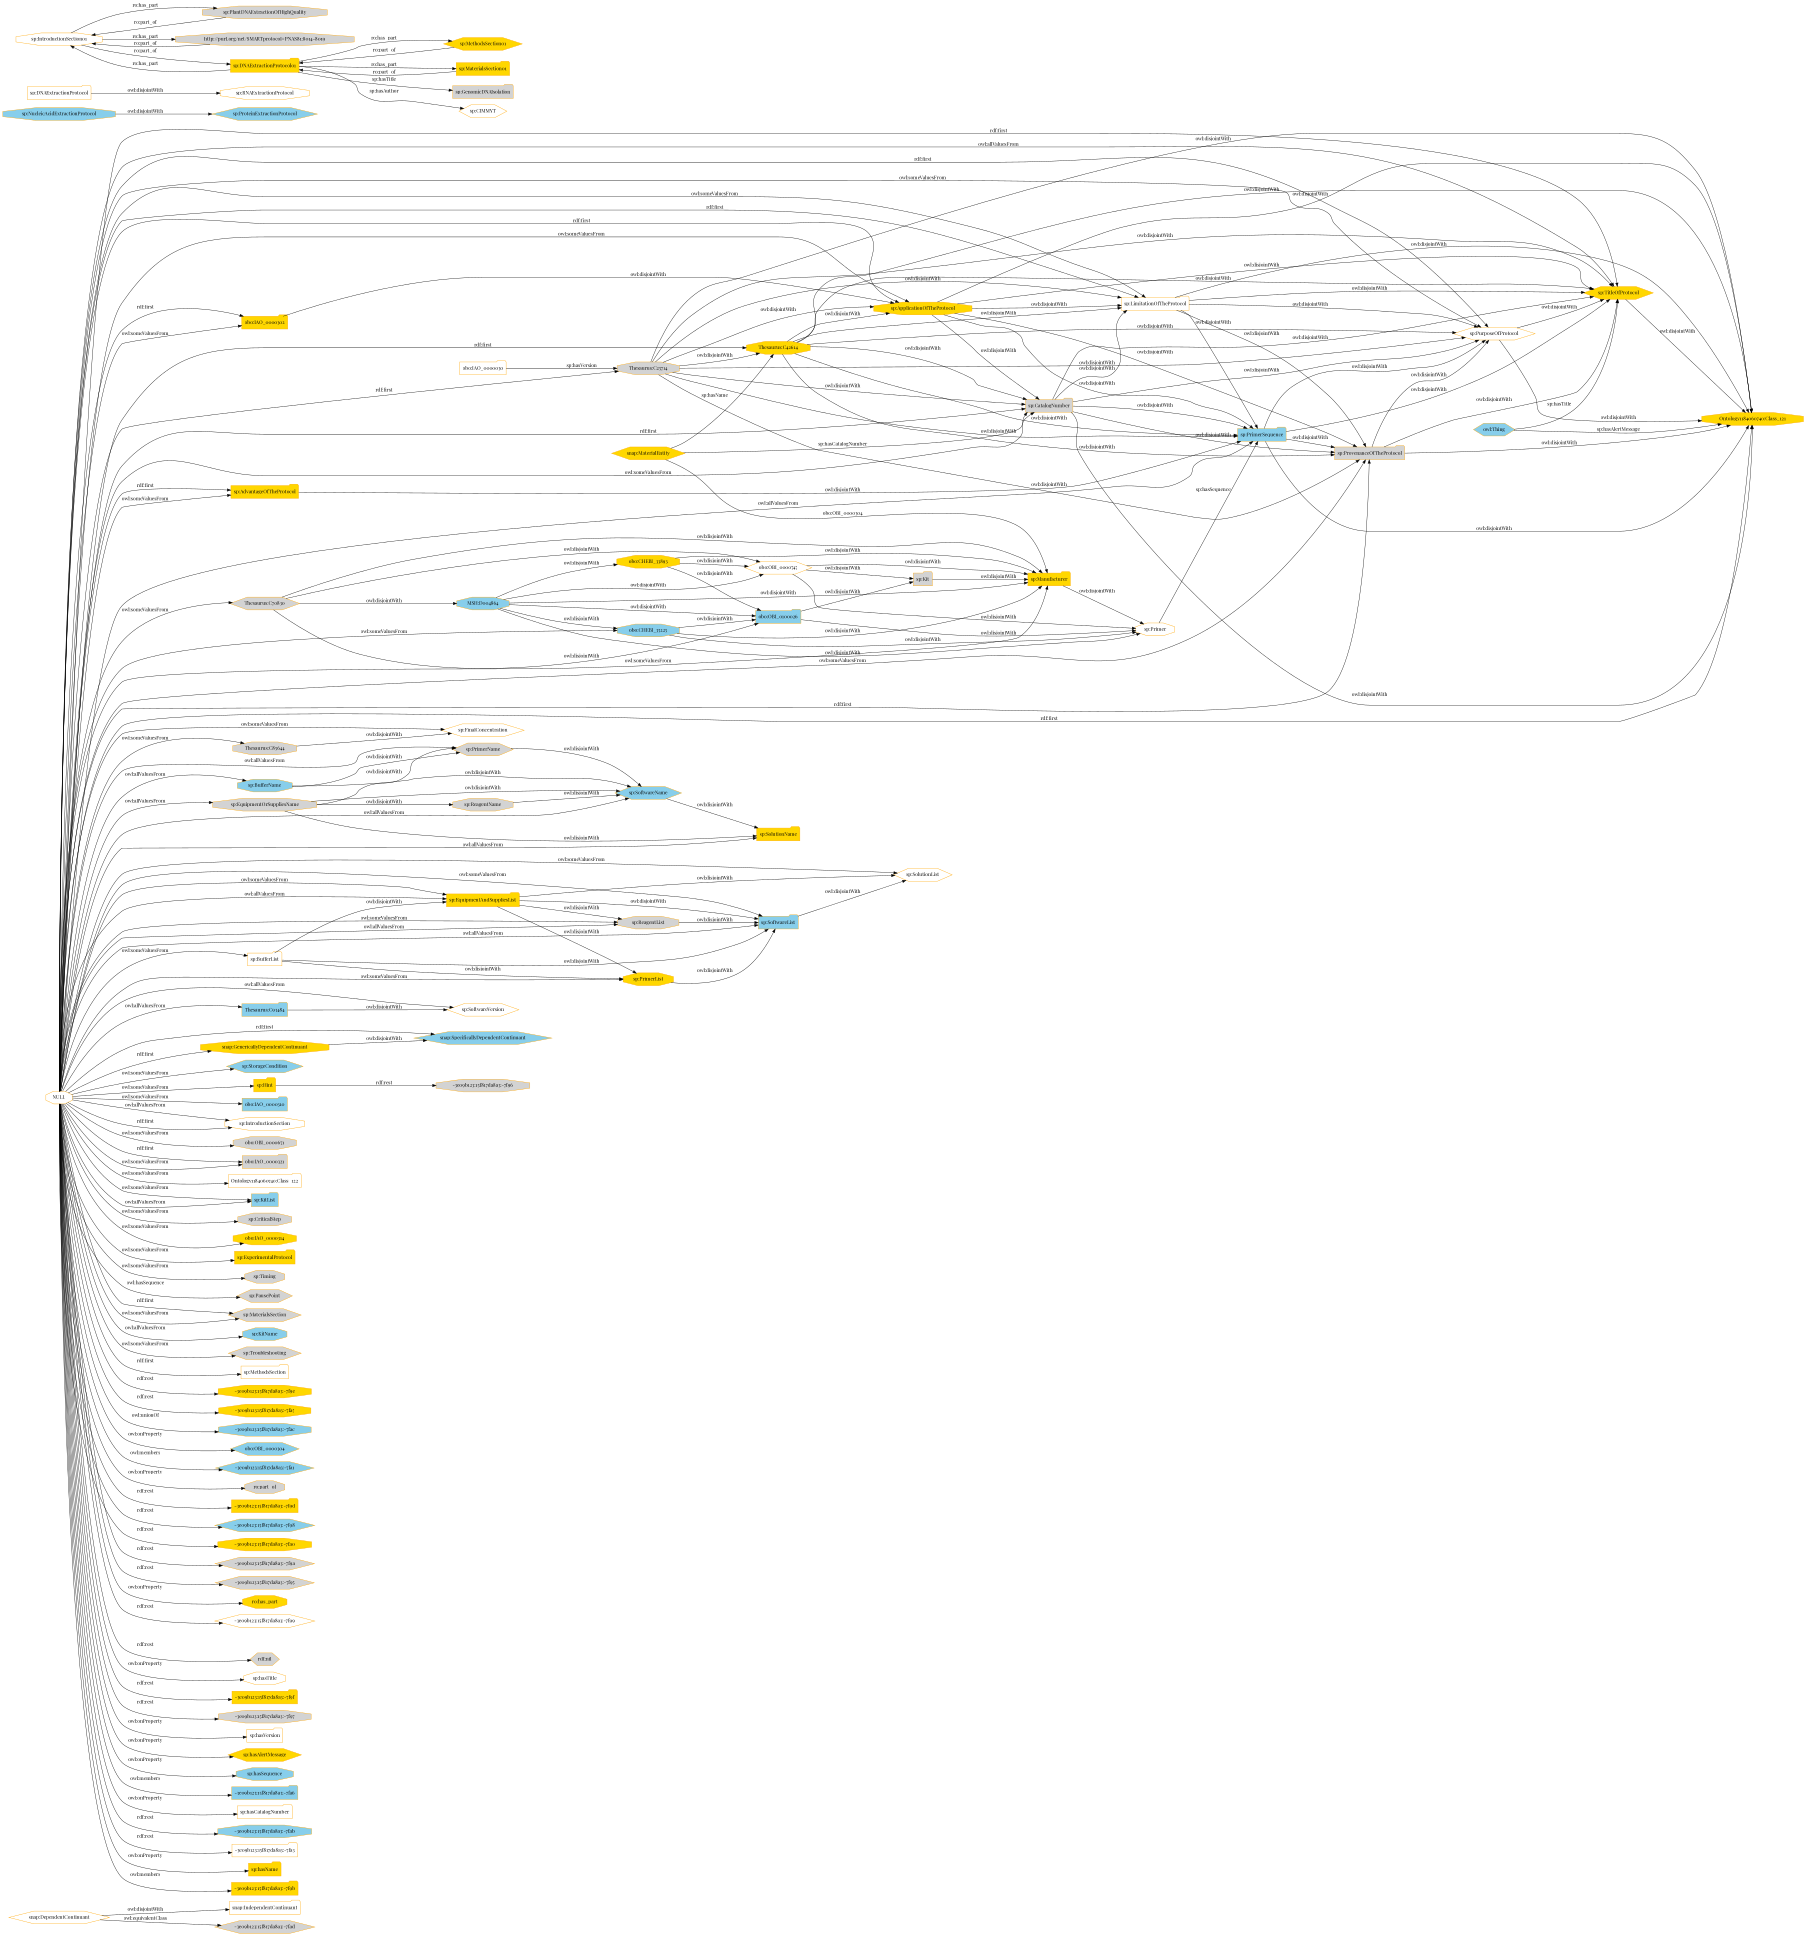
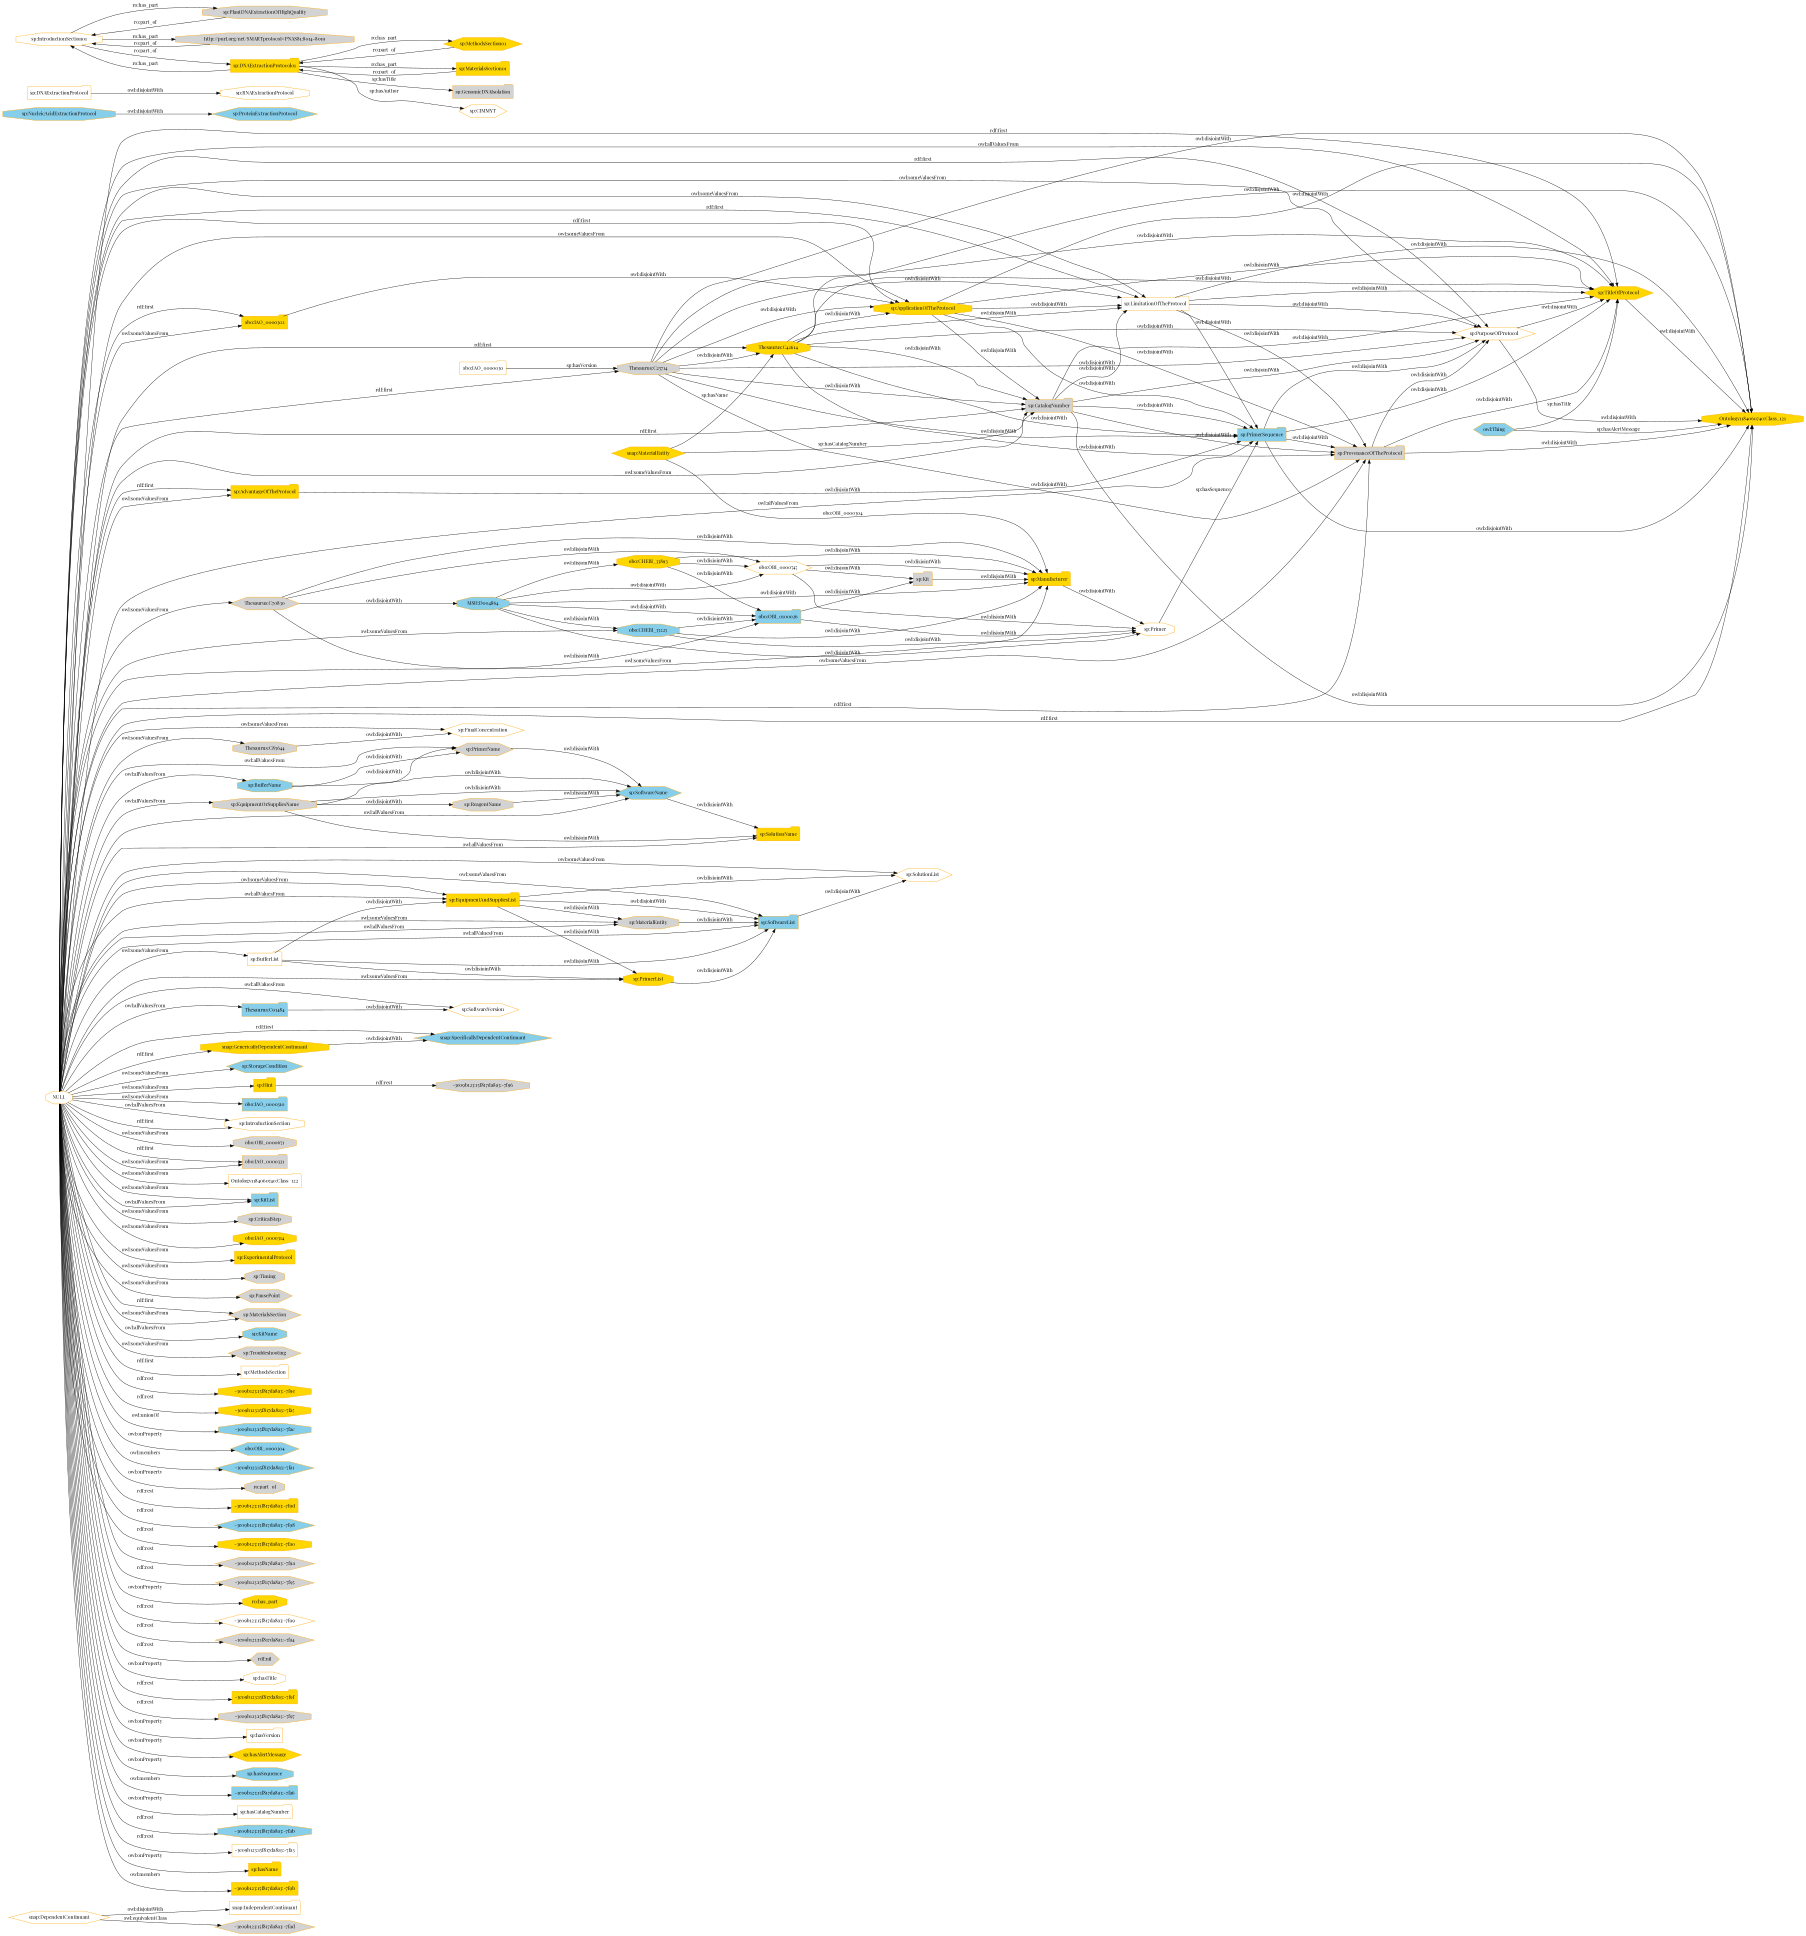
(648, 923) -> (648, 923)
(145, 1283) -> (145, 1283)
none -> (265, 1640)
